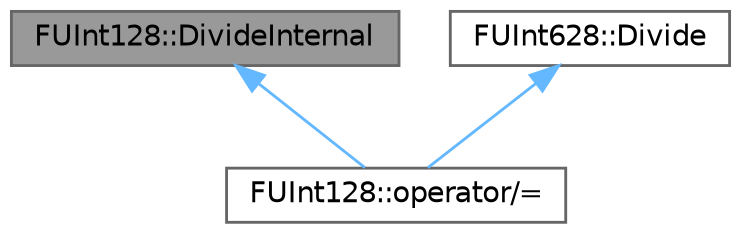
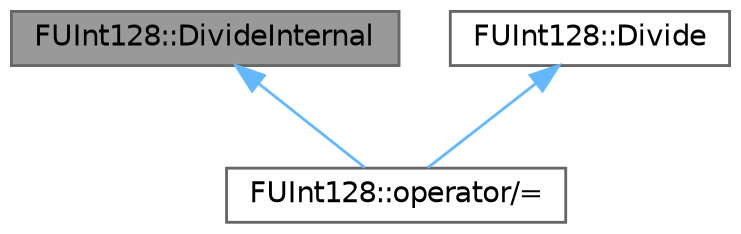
(590, 38) -> (590, 38)
